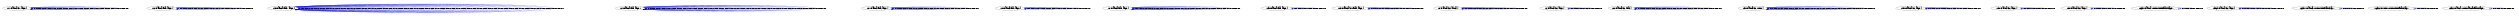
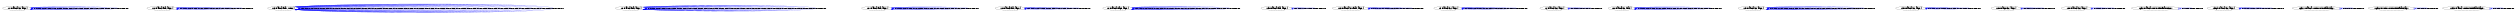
(17, 8) -> (17, 8)
(283, 8) -> (283, 8)
(631, 8) -> (631, 8)
(1118, 8) -> (1118, 8)
(1448, 8) -> (1448, 8)
(1753, 8) -> (1753, 8)
(2006, 8) -> (2006, 8)
(2156, 8) -> (2156, 8)
(2317, 8) -> (2317, 8)
(2467, 8) -> (2467, 8)
